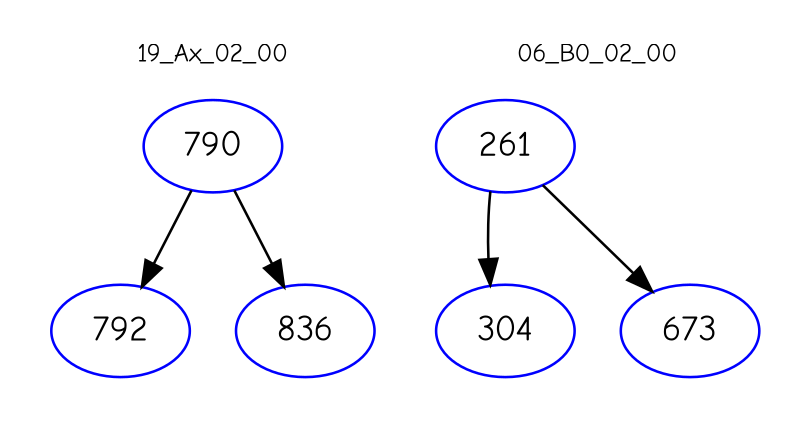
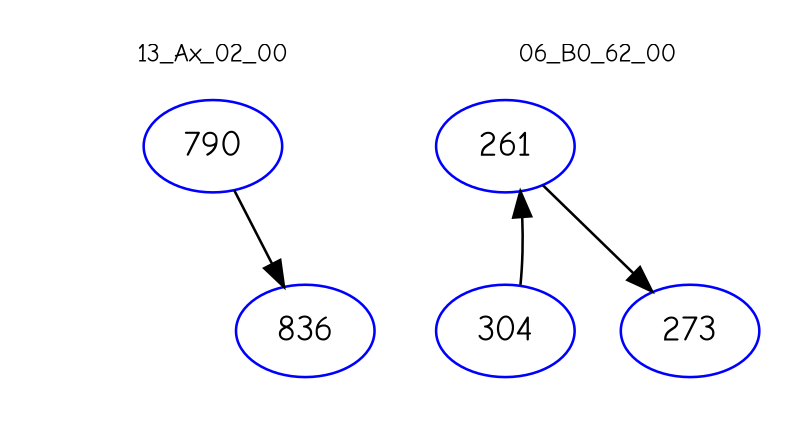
(213, 55) -> (213, 55)
(598, 55) -> (598, 55)
(488, 225) -> (523, 251)
(121, 331) -> none
(690, 331) -> (690, 331)
